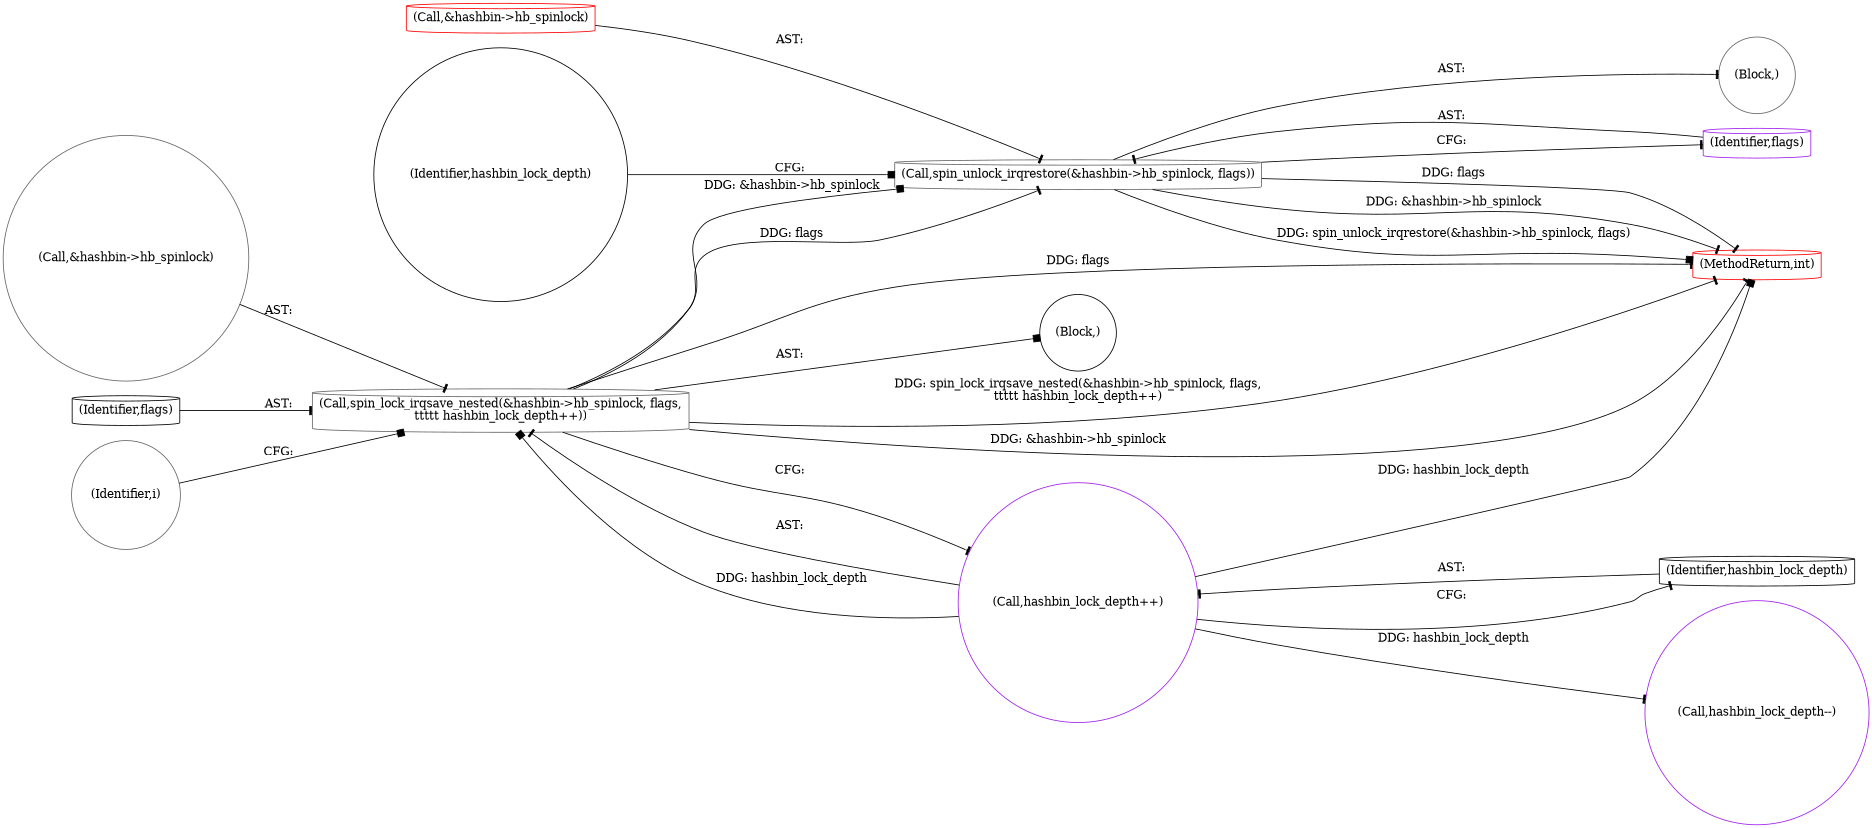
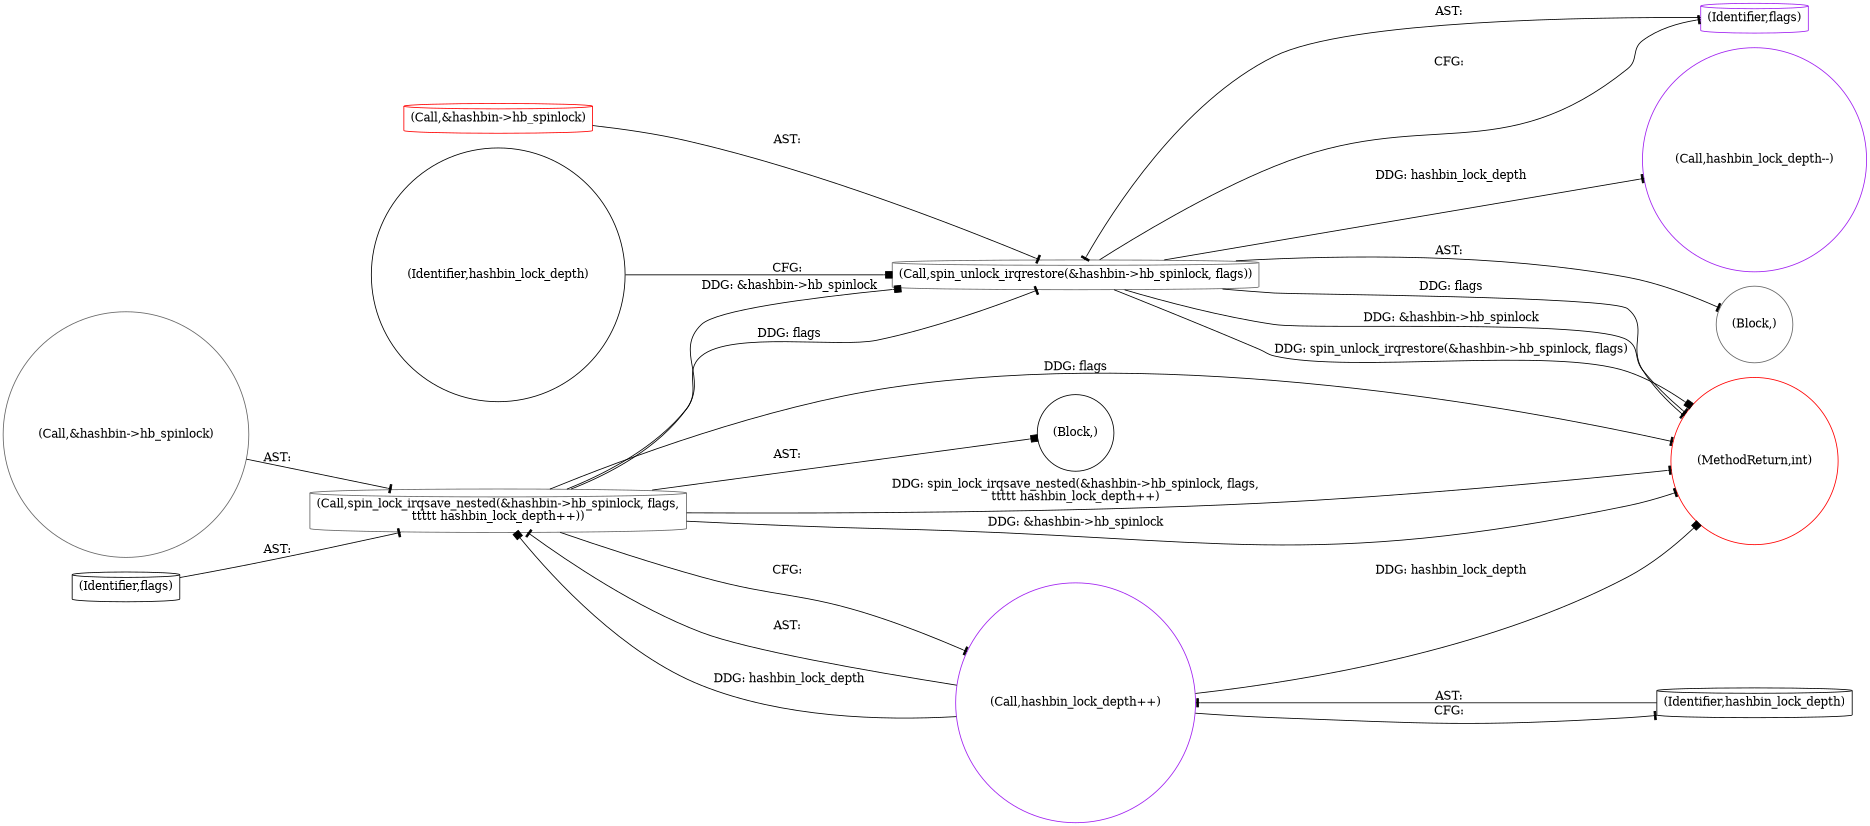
(1757, 265) -> (1755, 461)
(126, 495) -> none
(1418, 668) -> (1402, 220)
